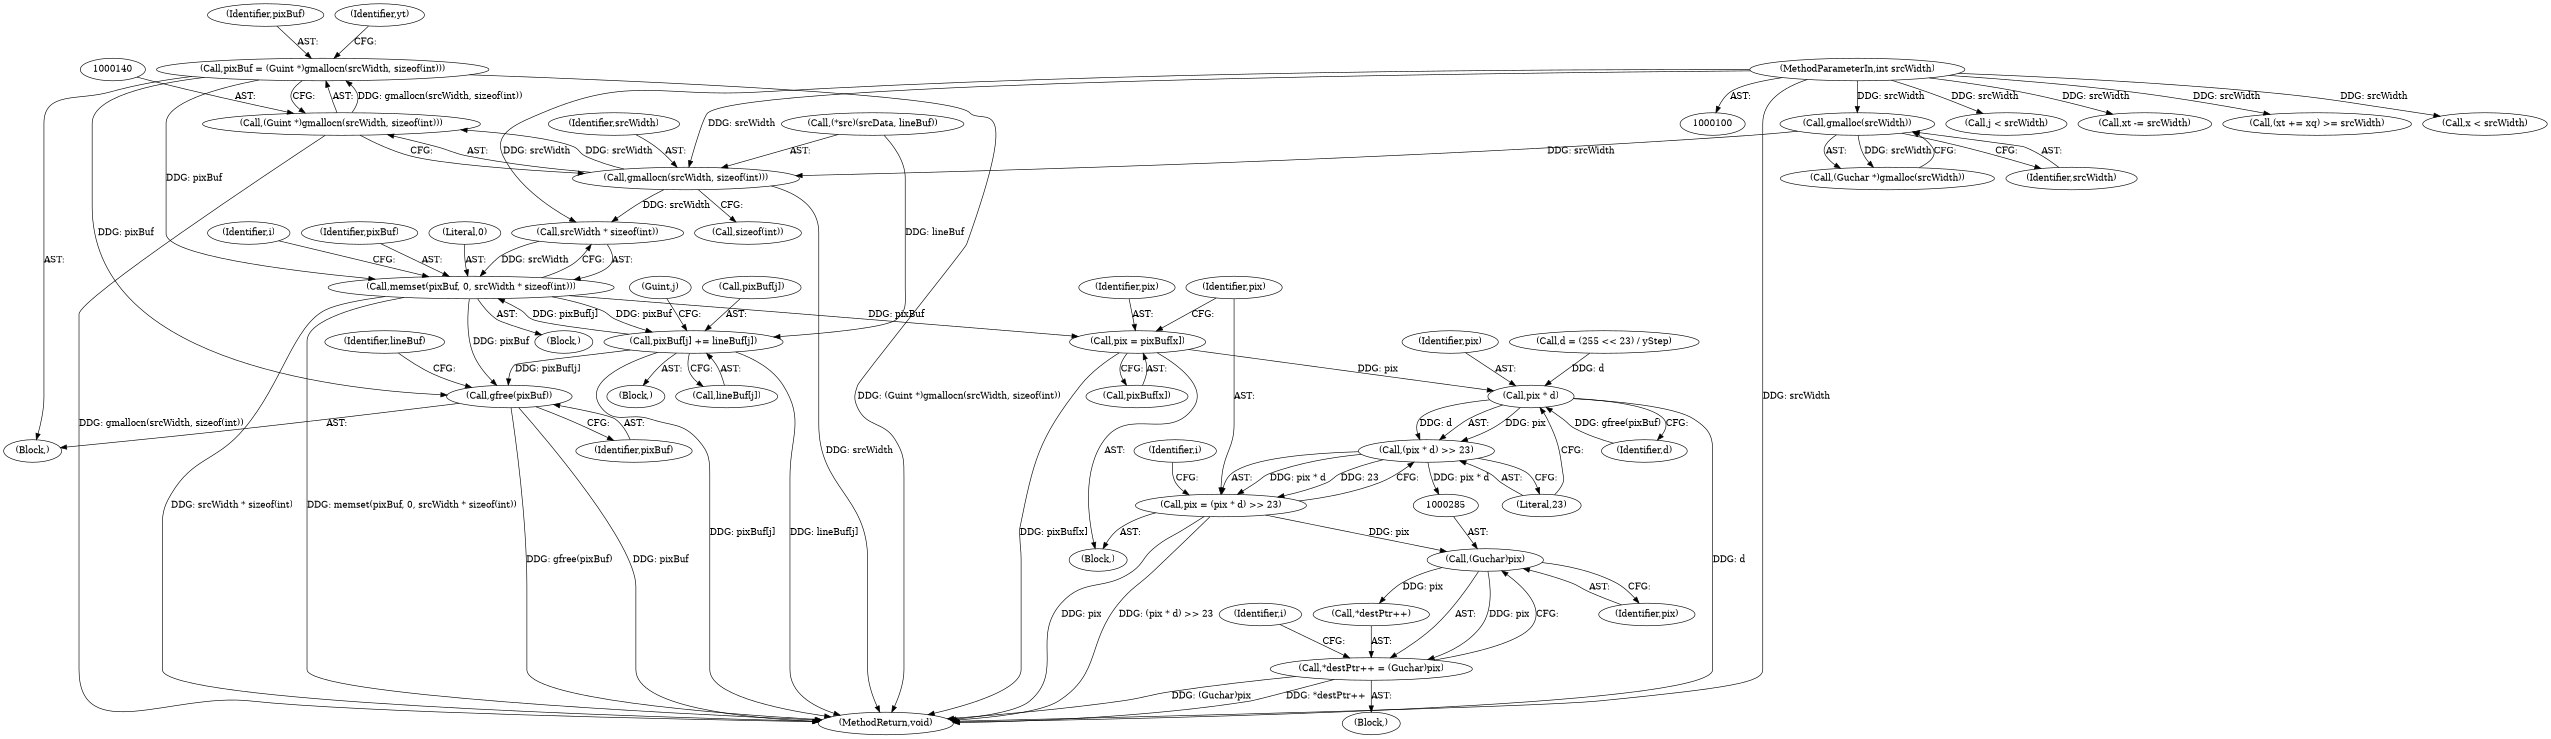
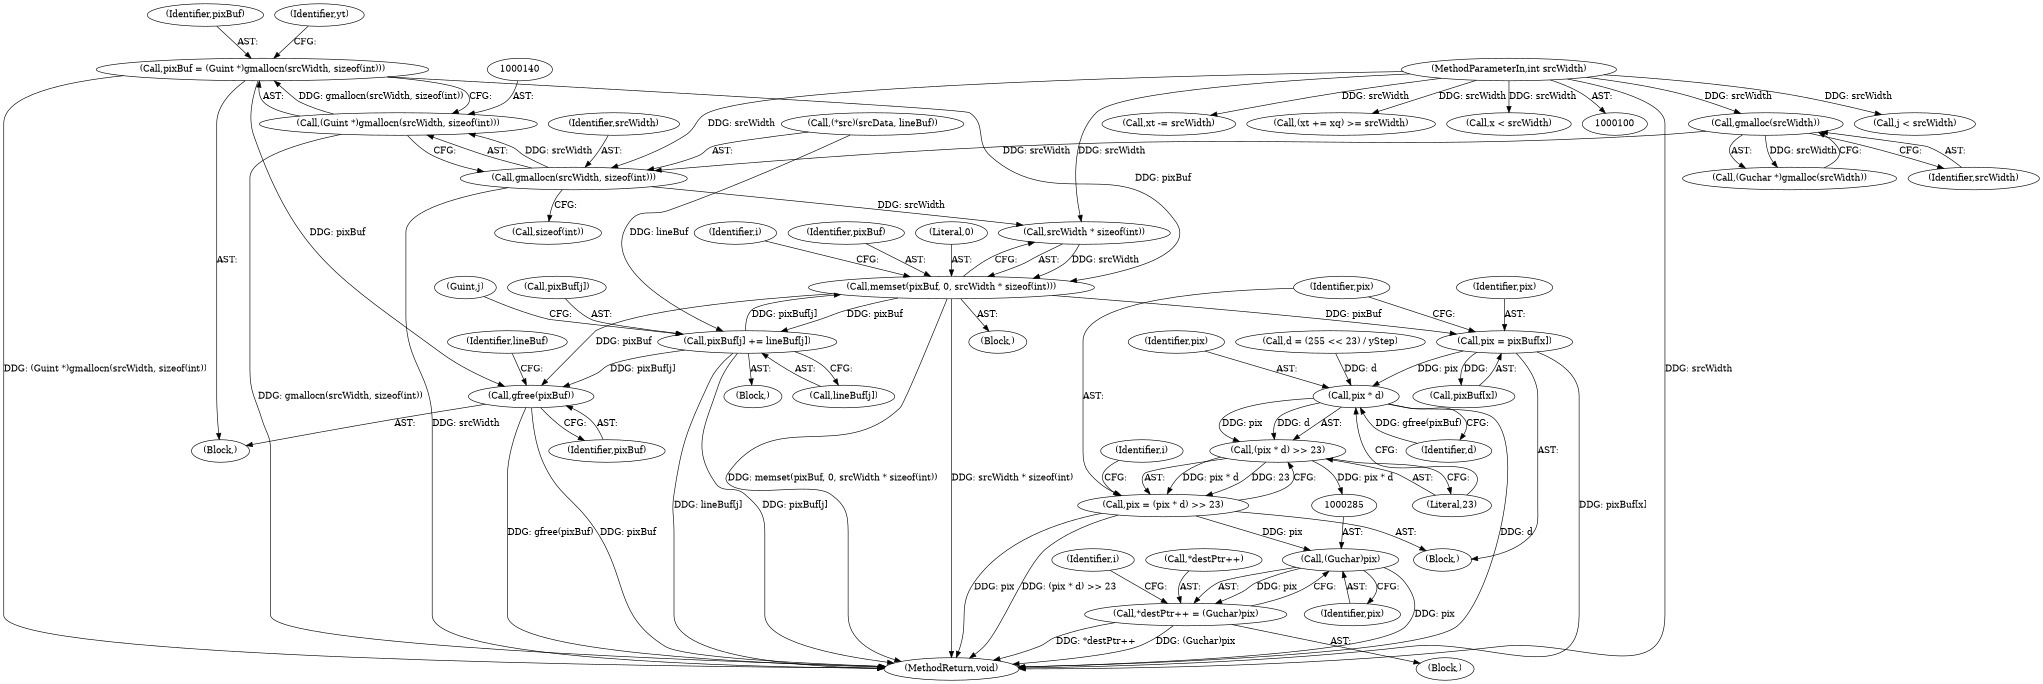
(1134, 369) -> (1477, 369)
(1410, 578) -> (1357, 643)
